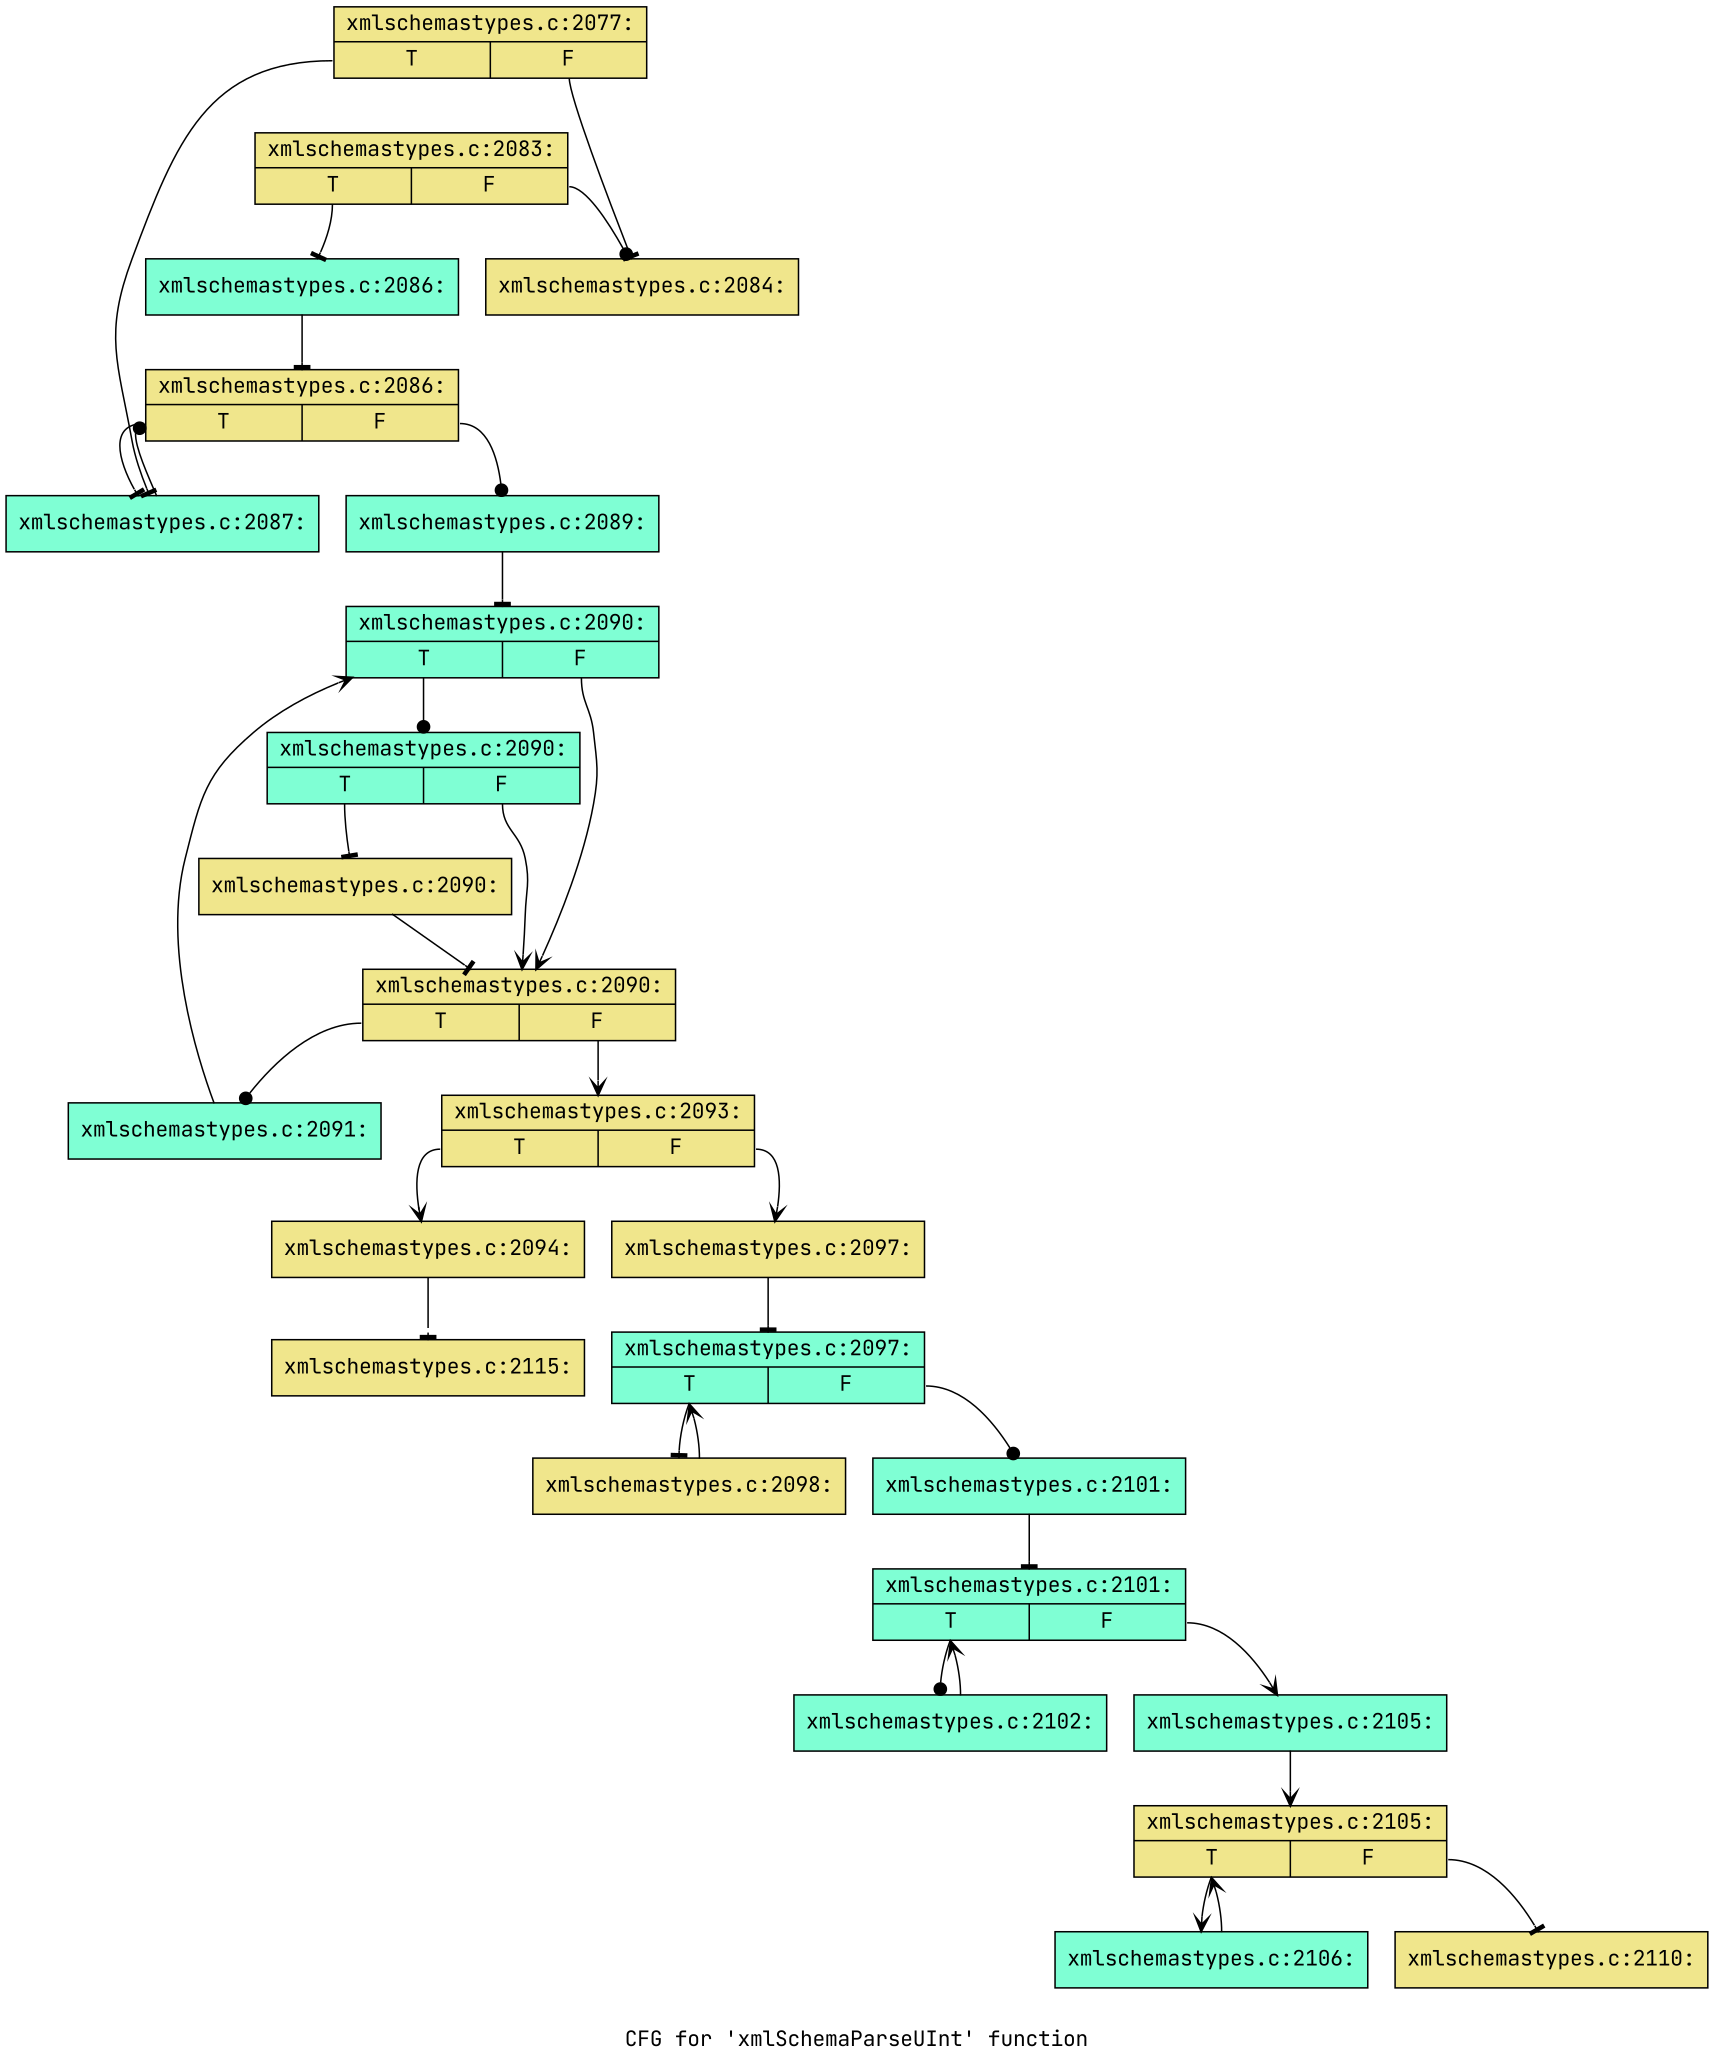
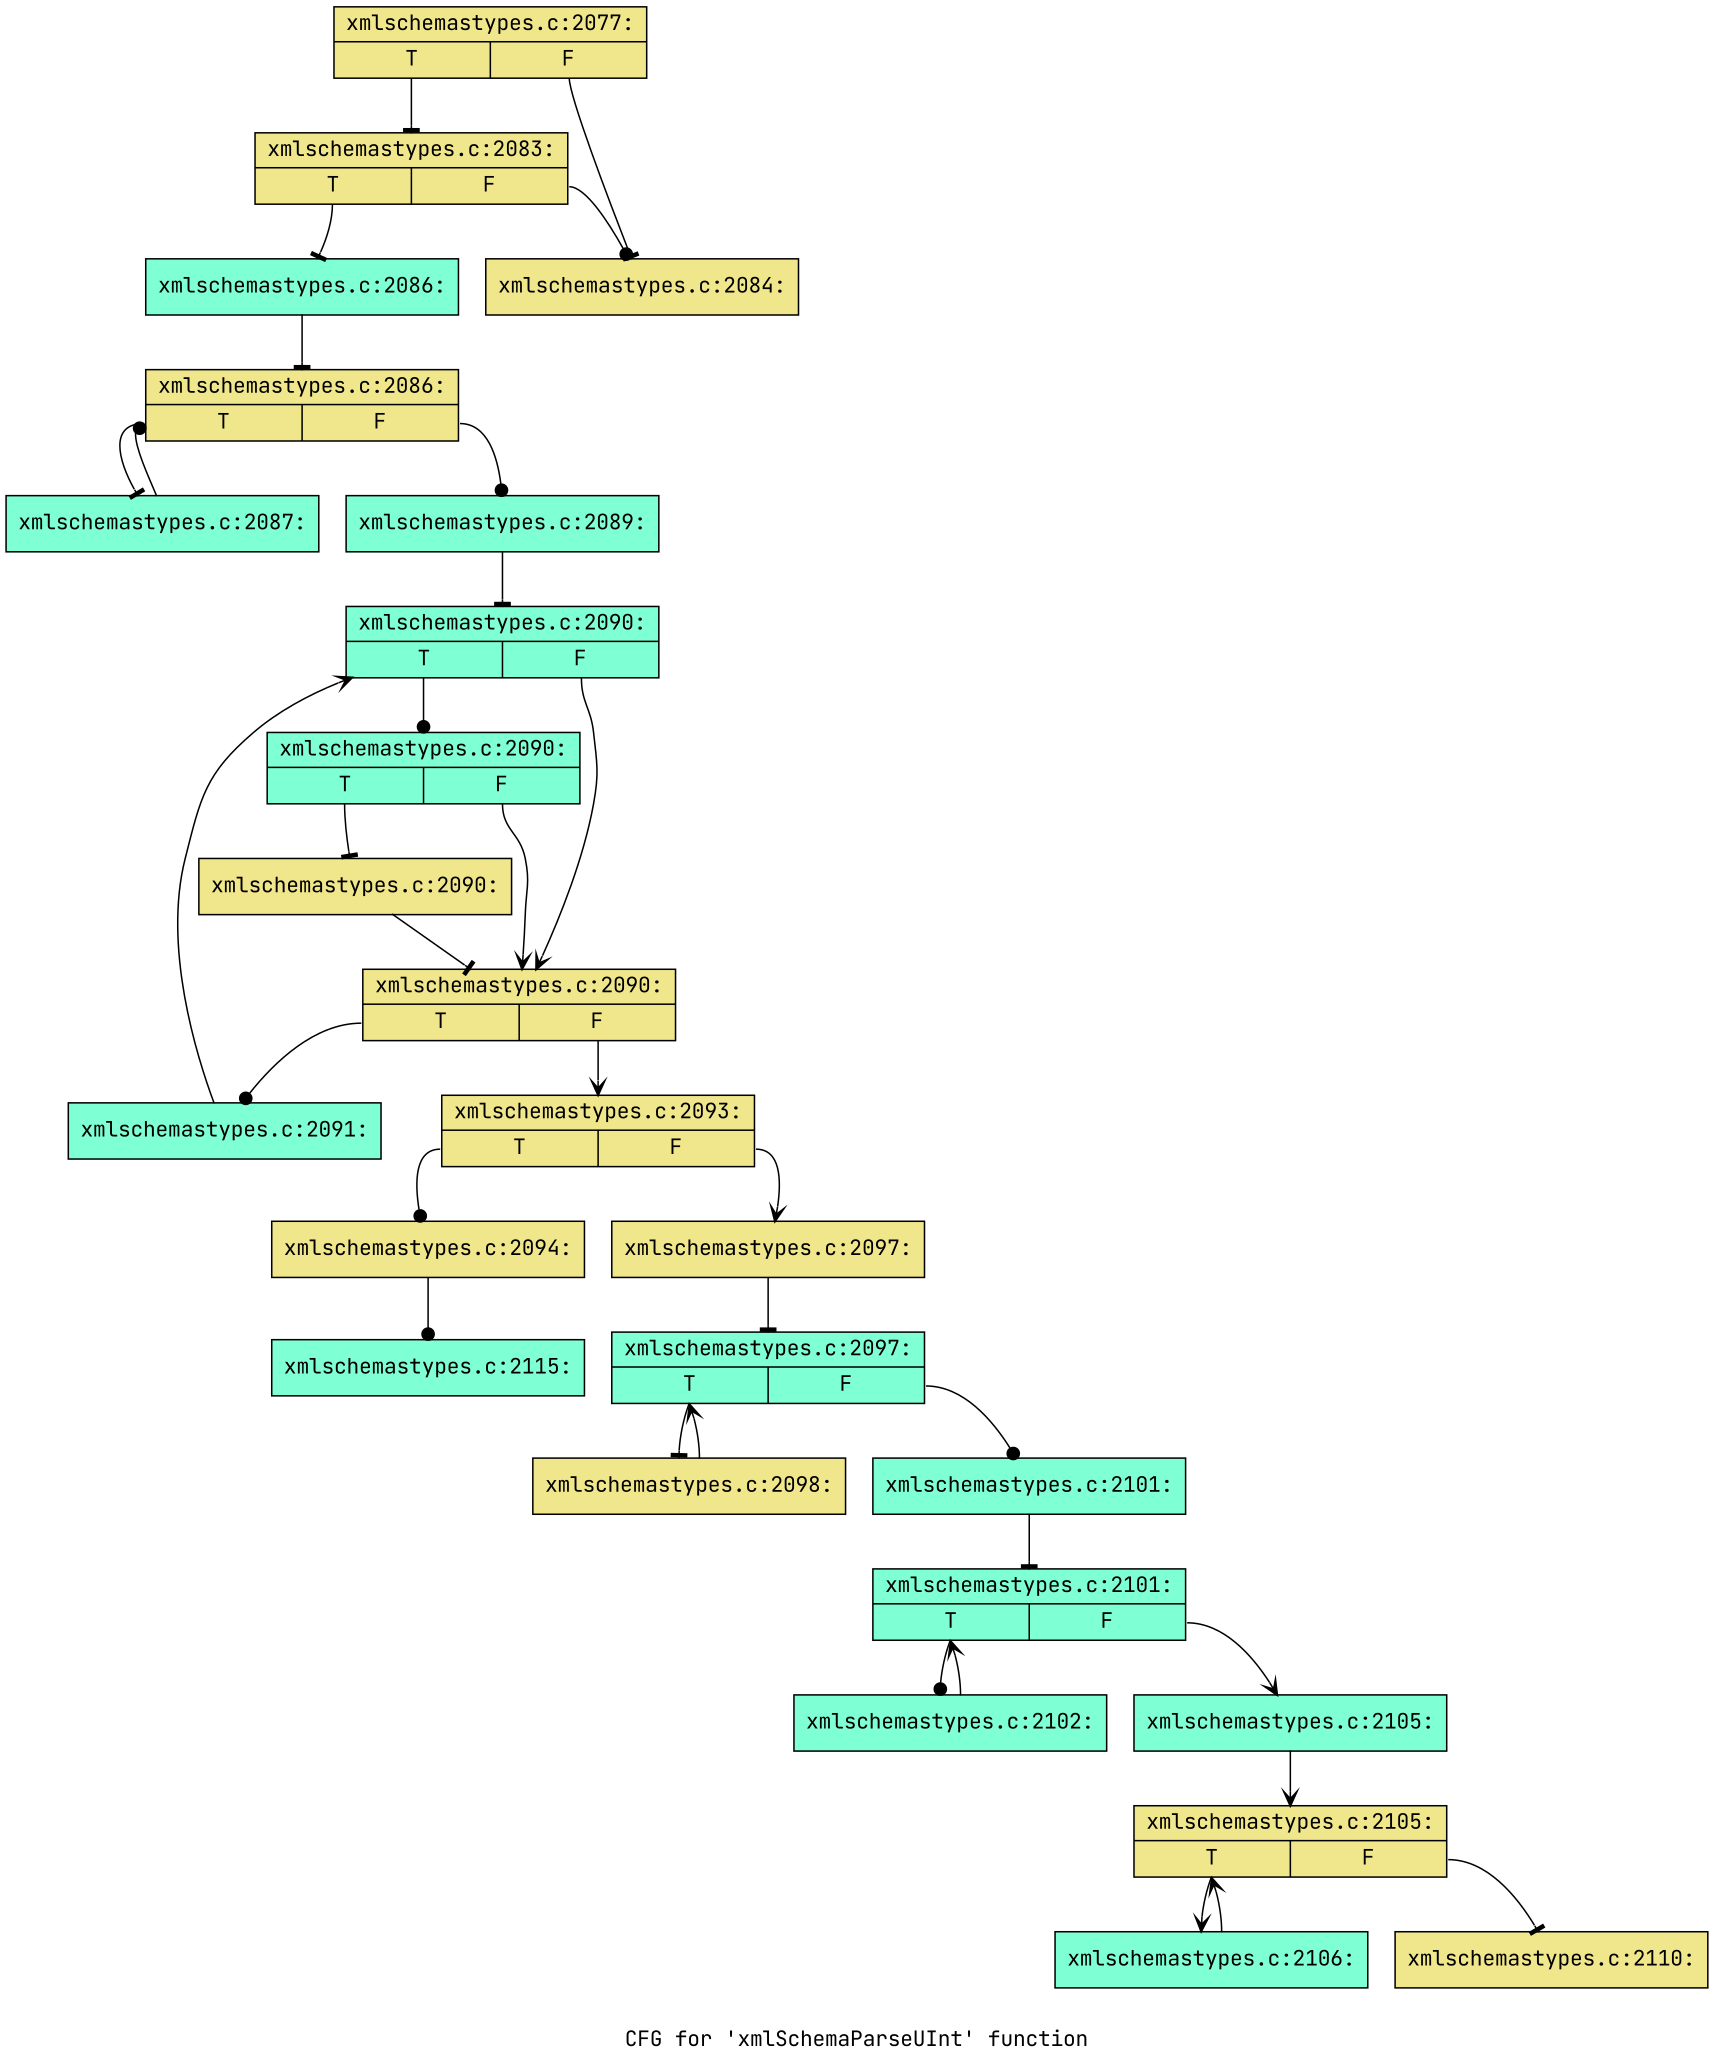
(145, 226) -> (411, 102)
(418, 1173) -> (418, 1173)
(428, 1303) -> (428, 1303)
(428, 1368) -> (428, 1368)
